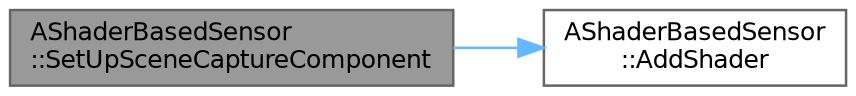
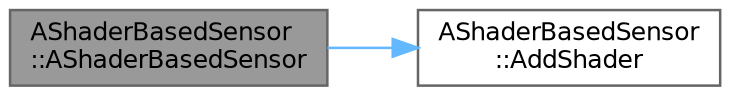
(232, 48) -> (169, 48)
